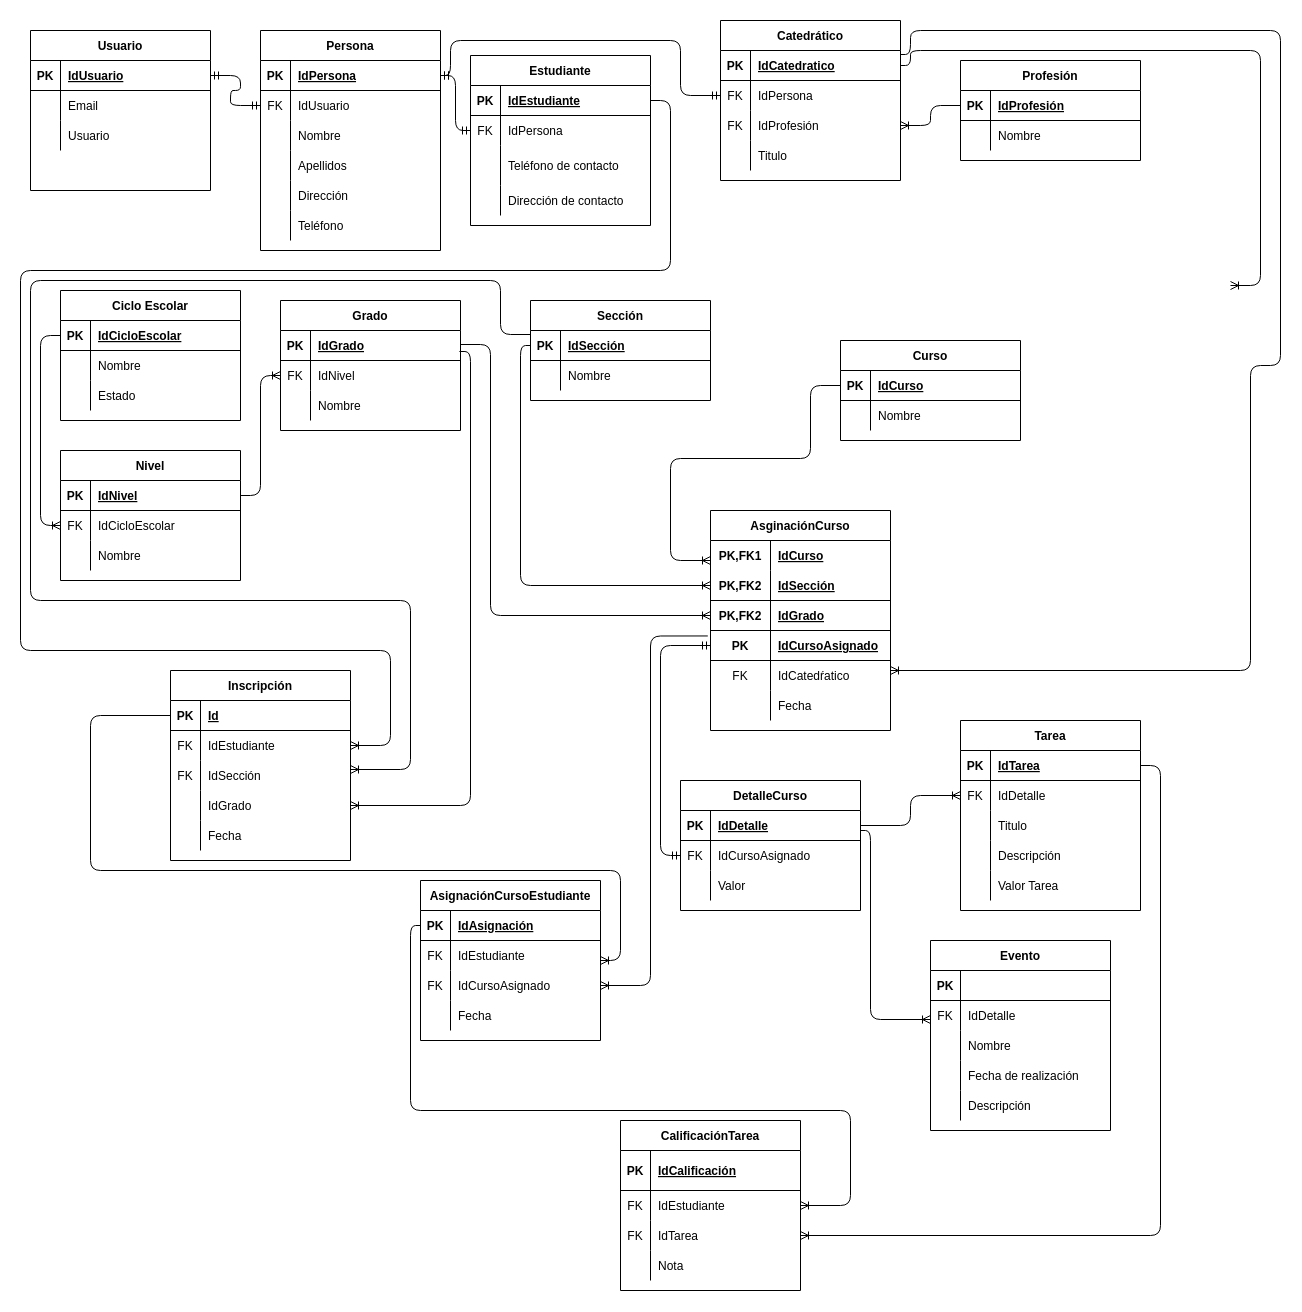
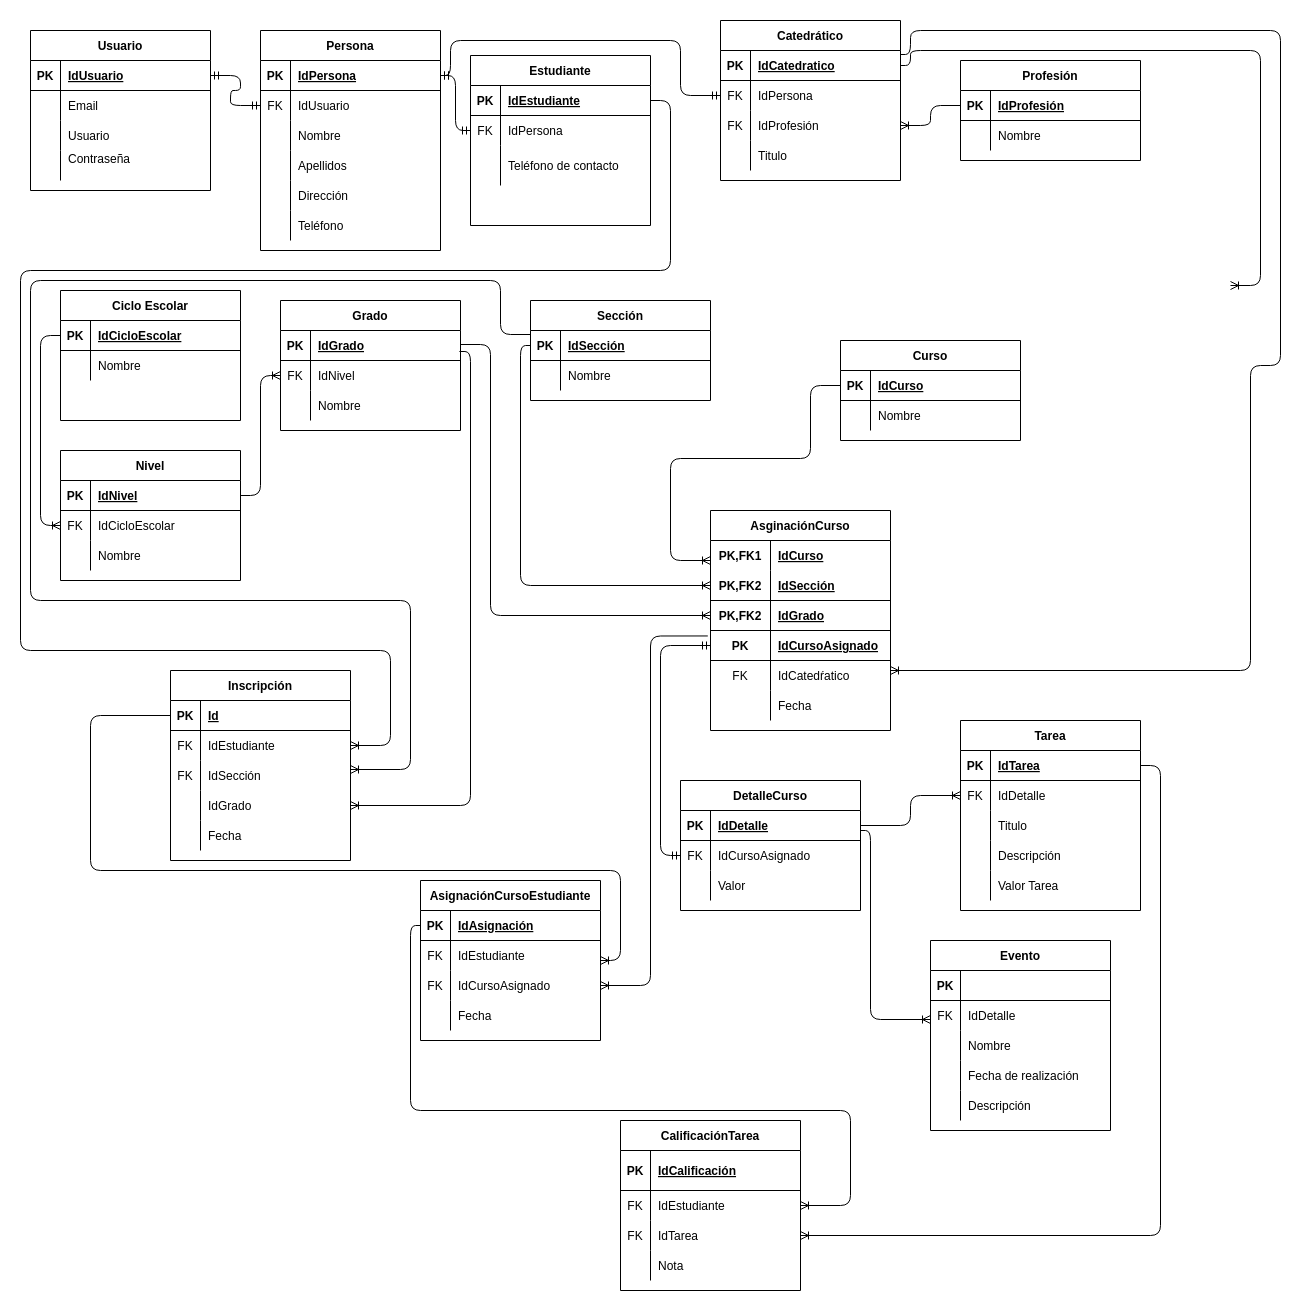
none -> (136, 166)
(576, 201) -> none
(166, 396) -> none
